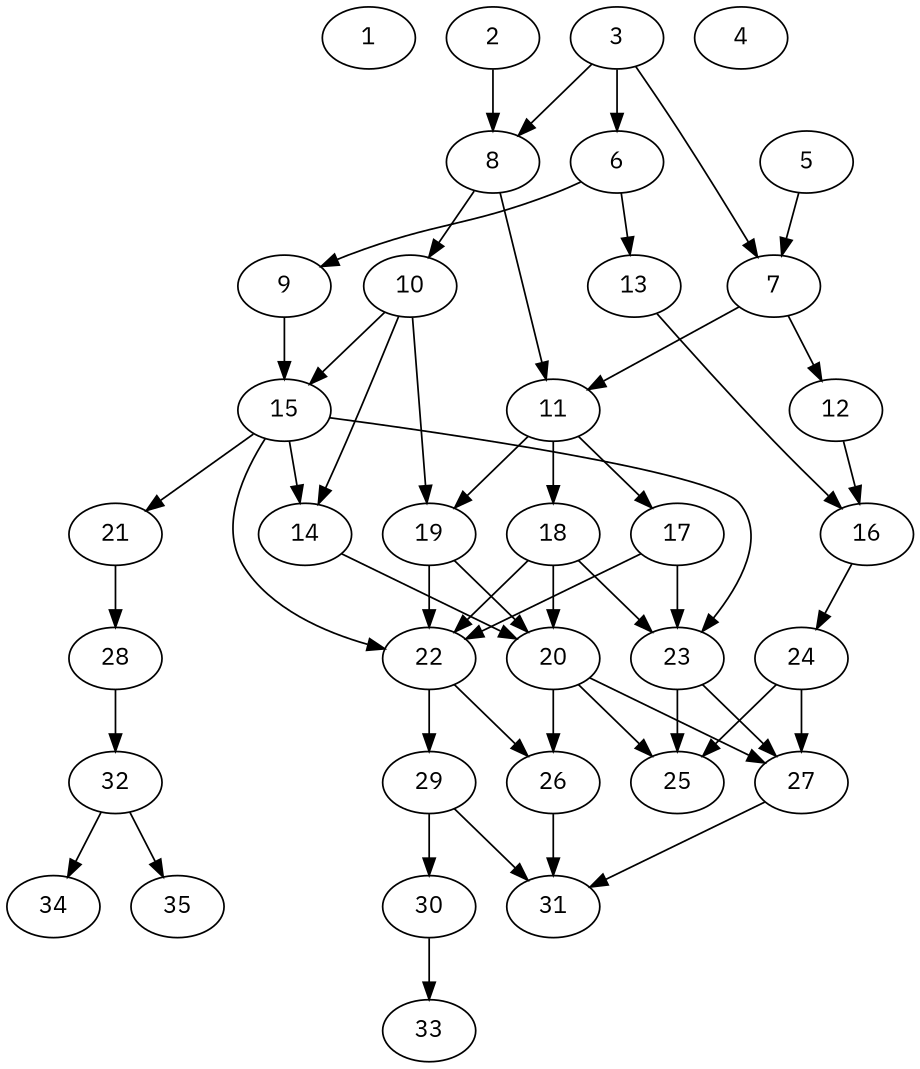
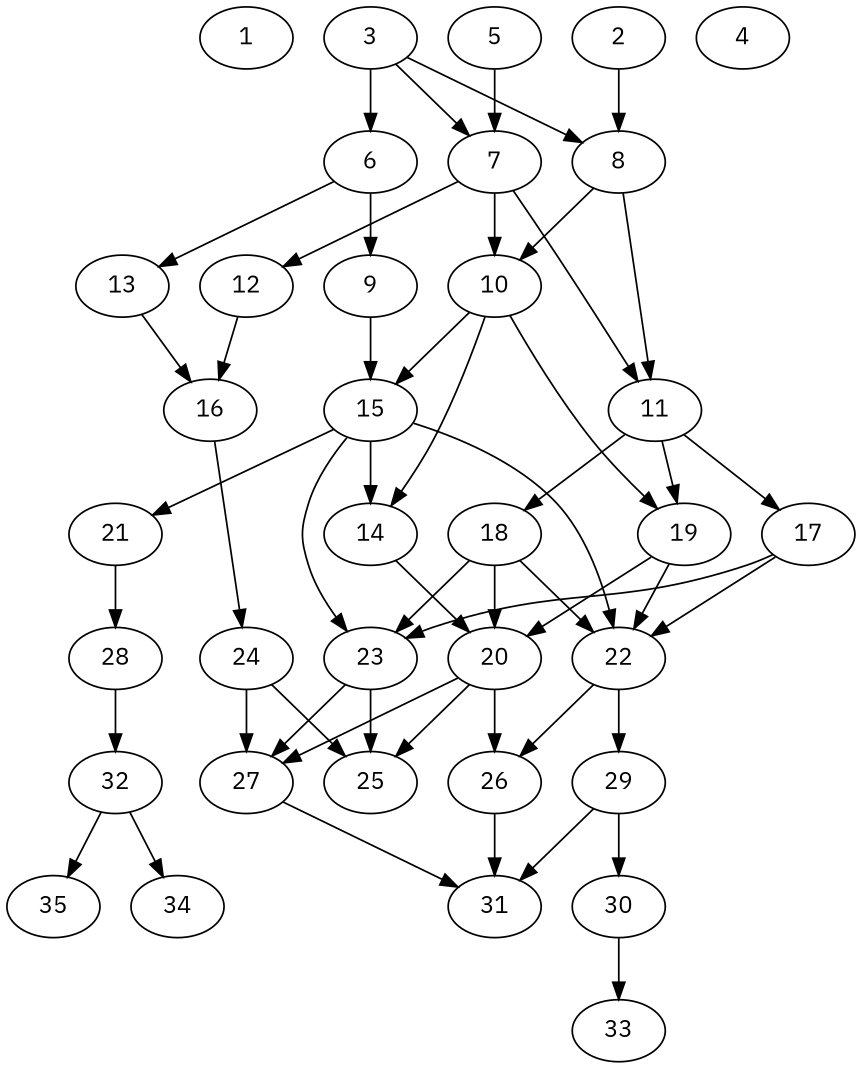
none -> (495, 216)
